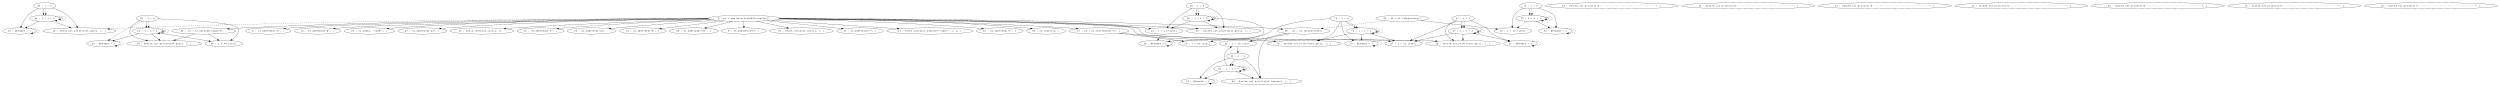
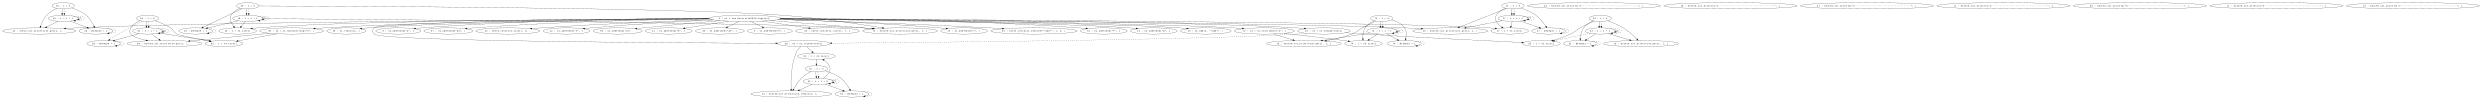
(409, 21) -> (371, 22)
none -> (1042, 21)
(1160, 37) -> (223, 18)
(1381, 37) -> (1373, 37)
none -> (1641, 44)
